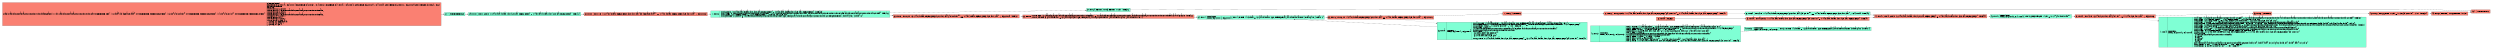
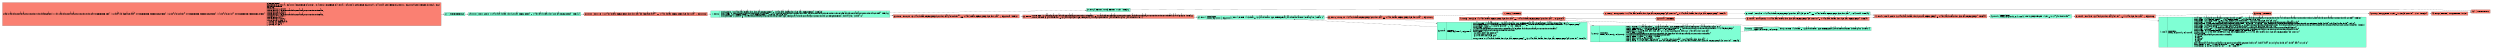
none -> (1512, 19)
(1670, 19) -> (1670, 19)
